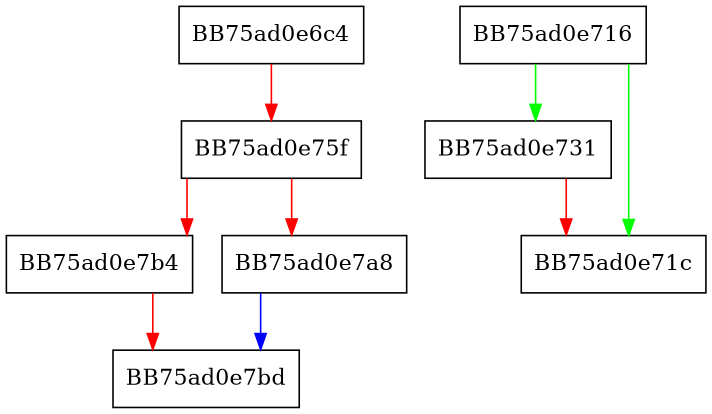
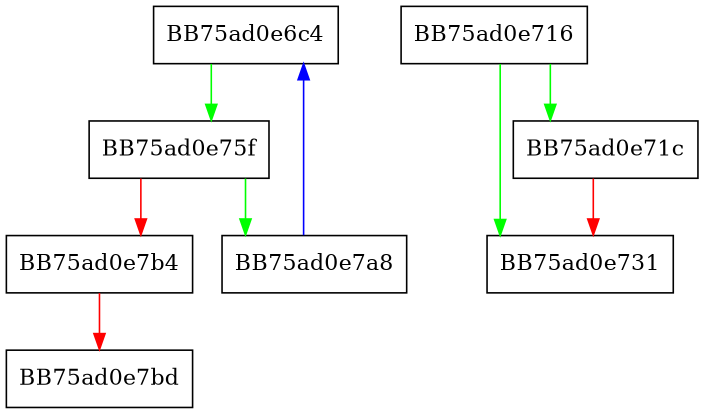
(271, 84) -> (211, 84)
(292, 199) -> (246, 199)
(566, 199) -> (593, 199)
(261, 313) -> (304, 157)
